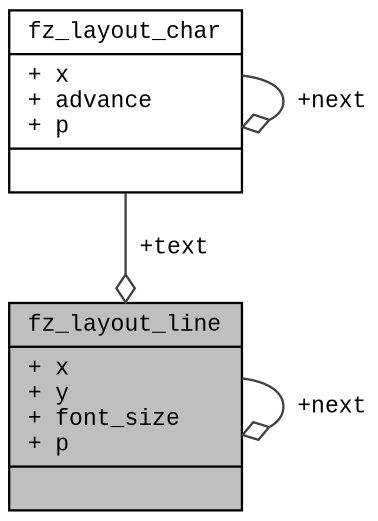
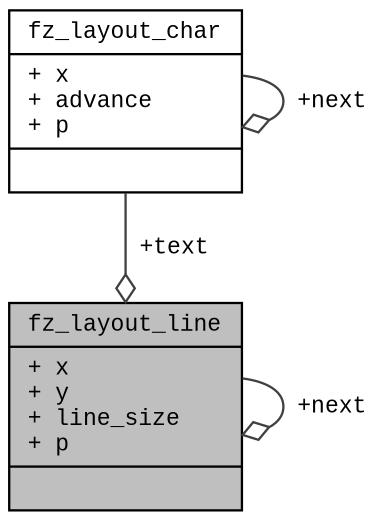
(105, 418) -> (105, 418)
